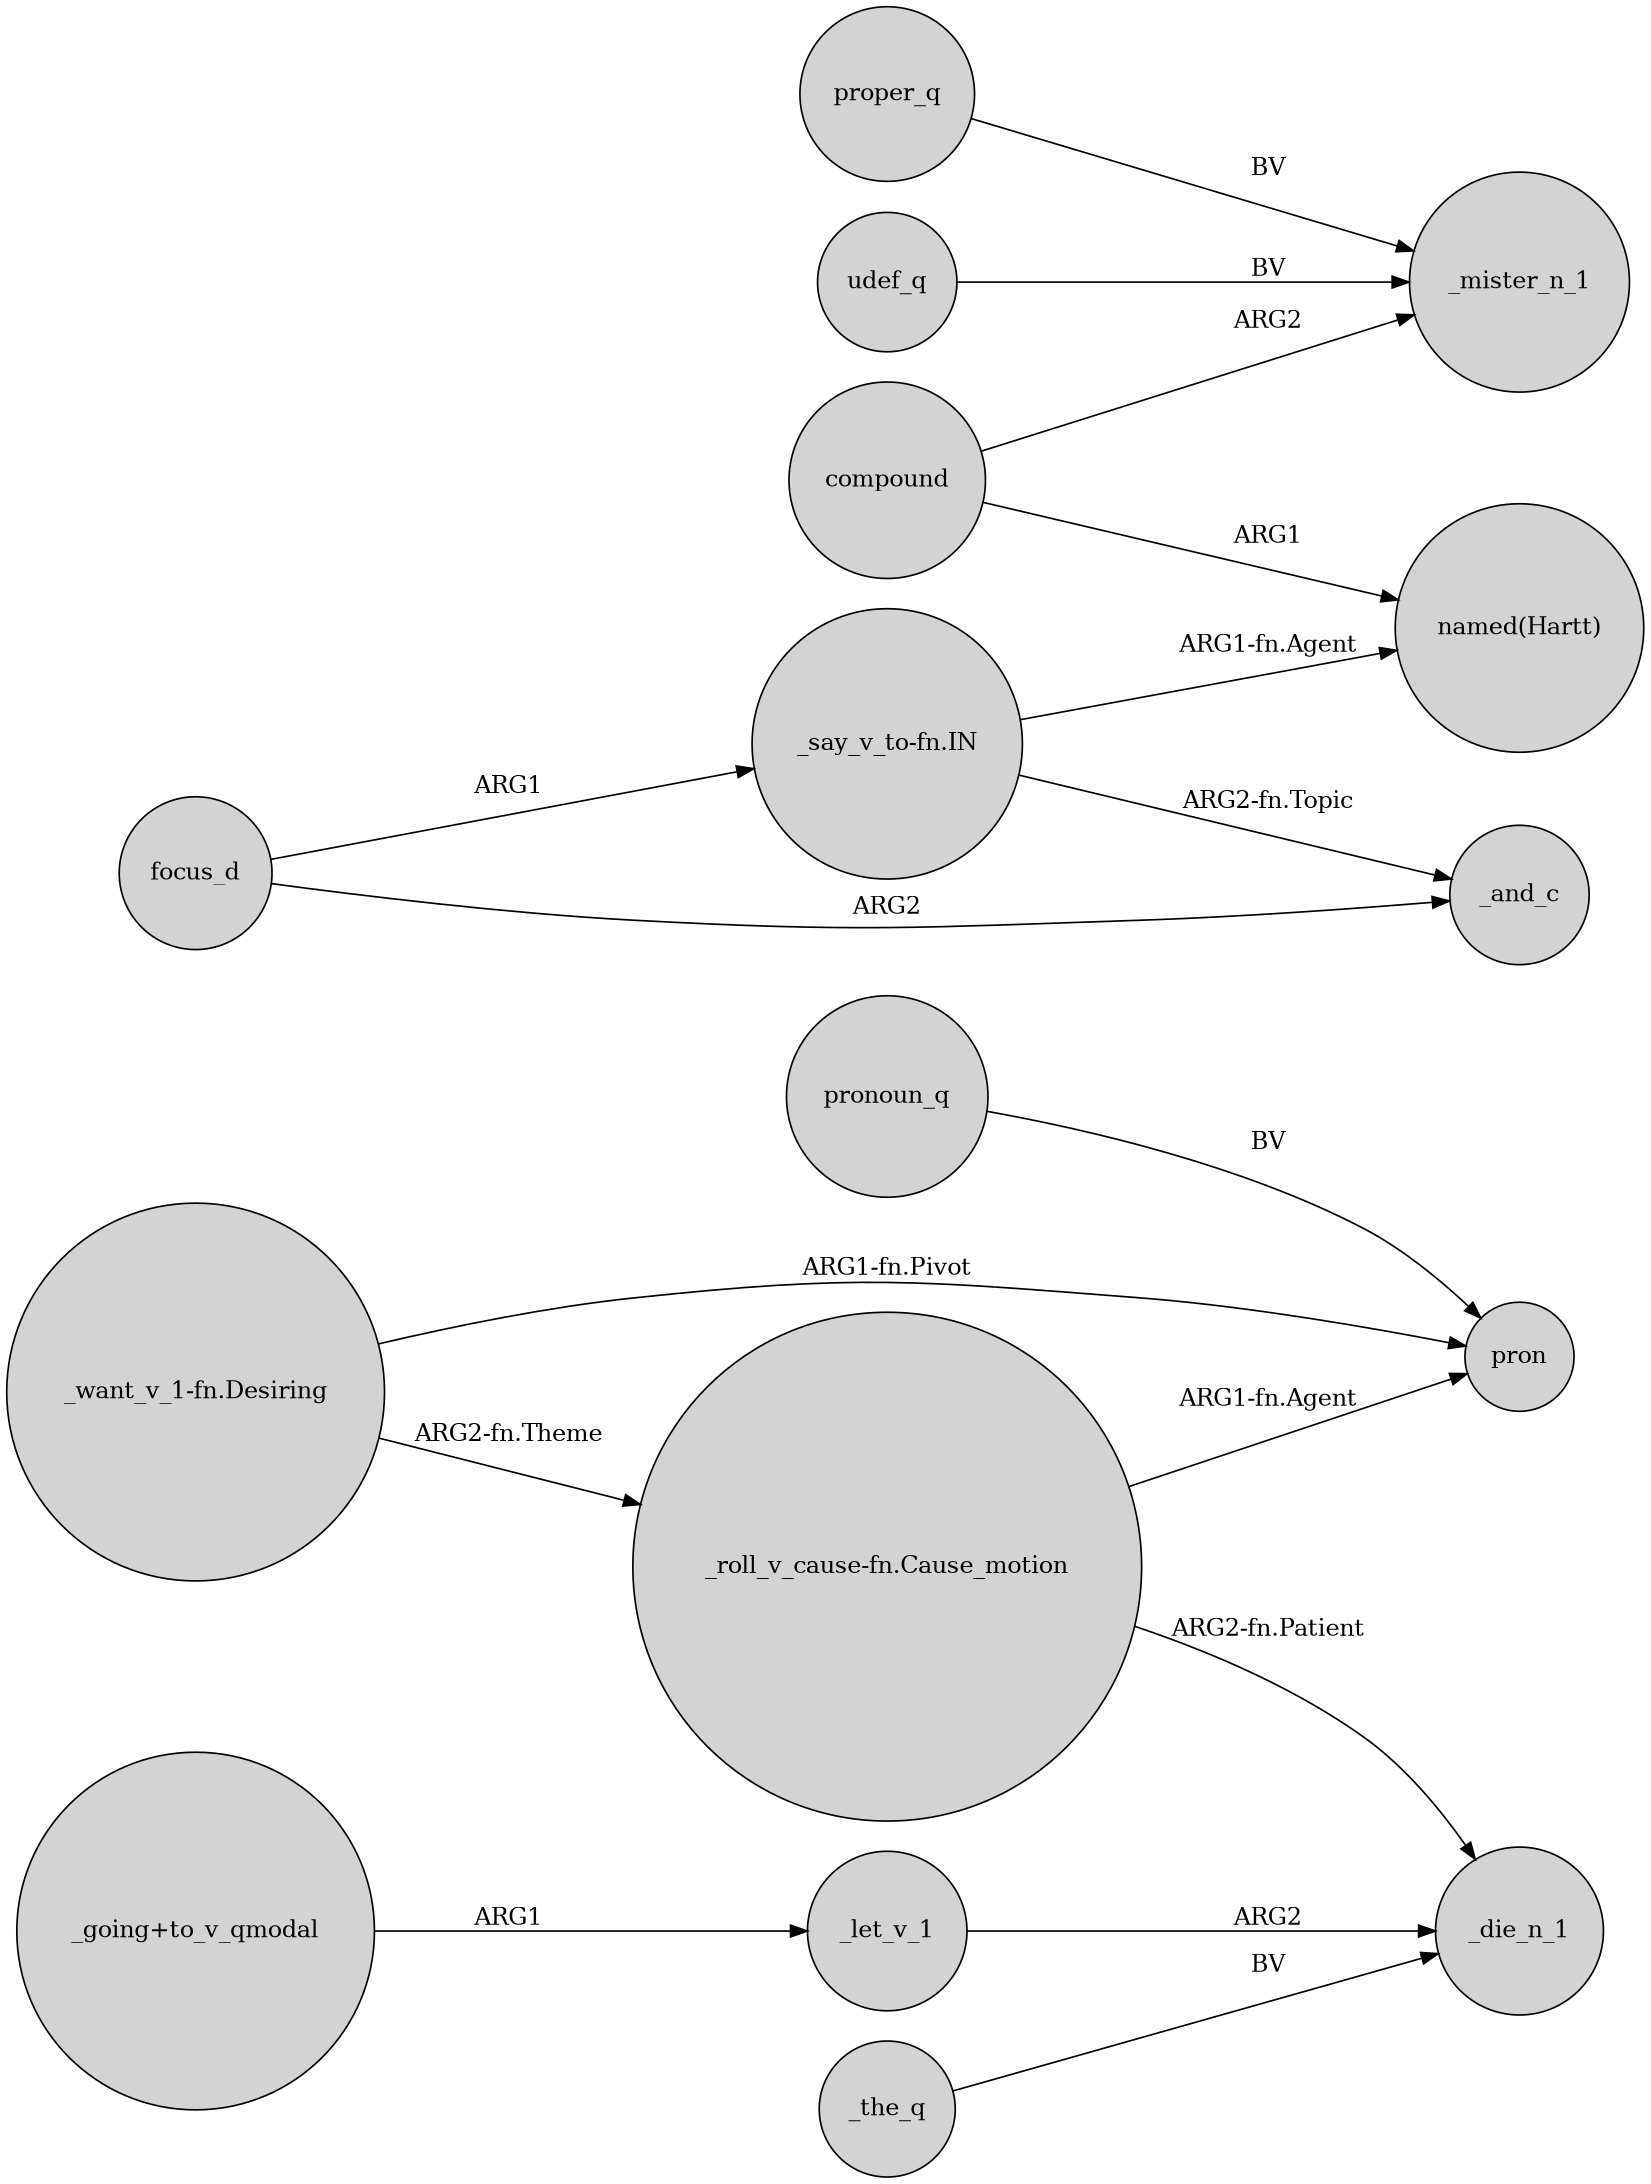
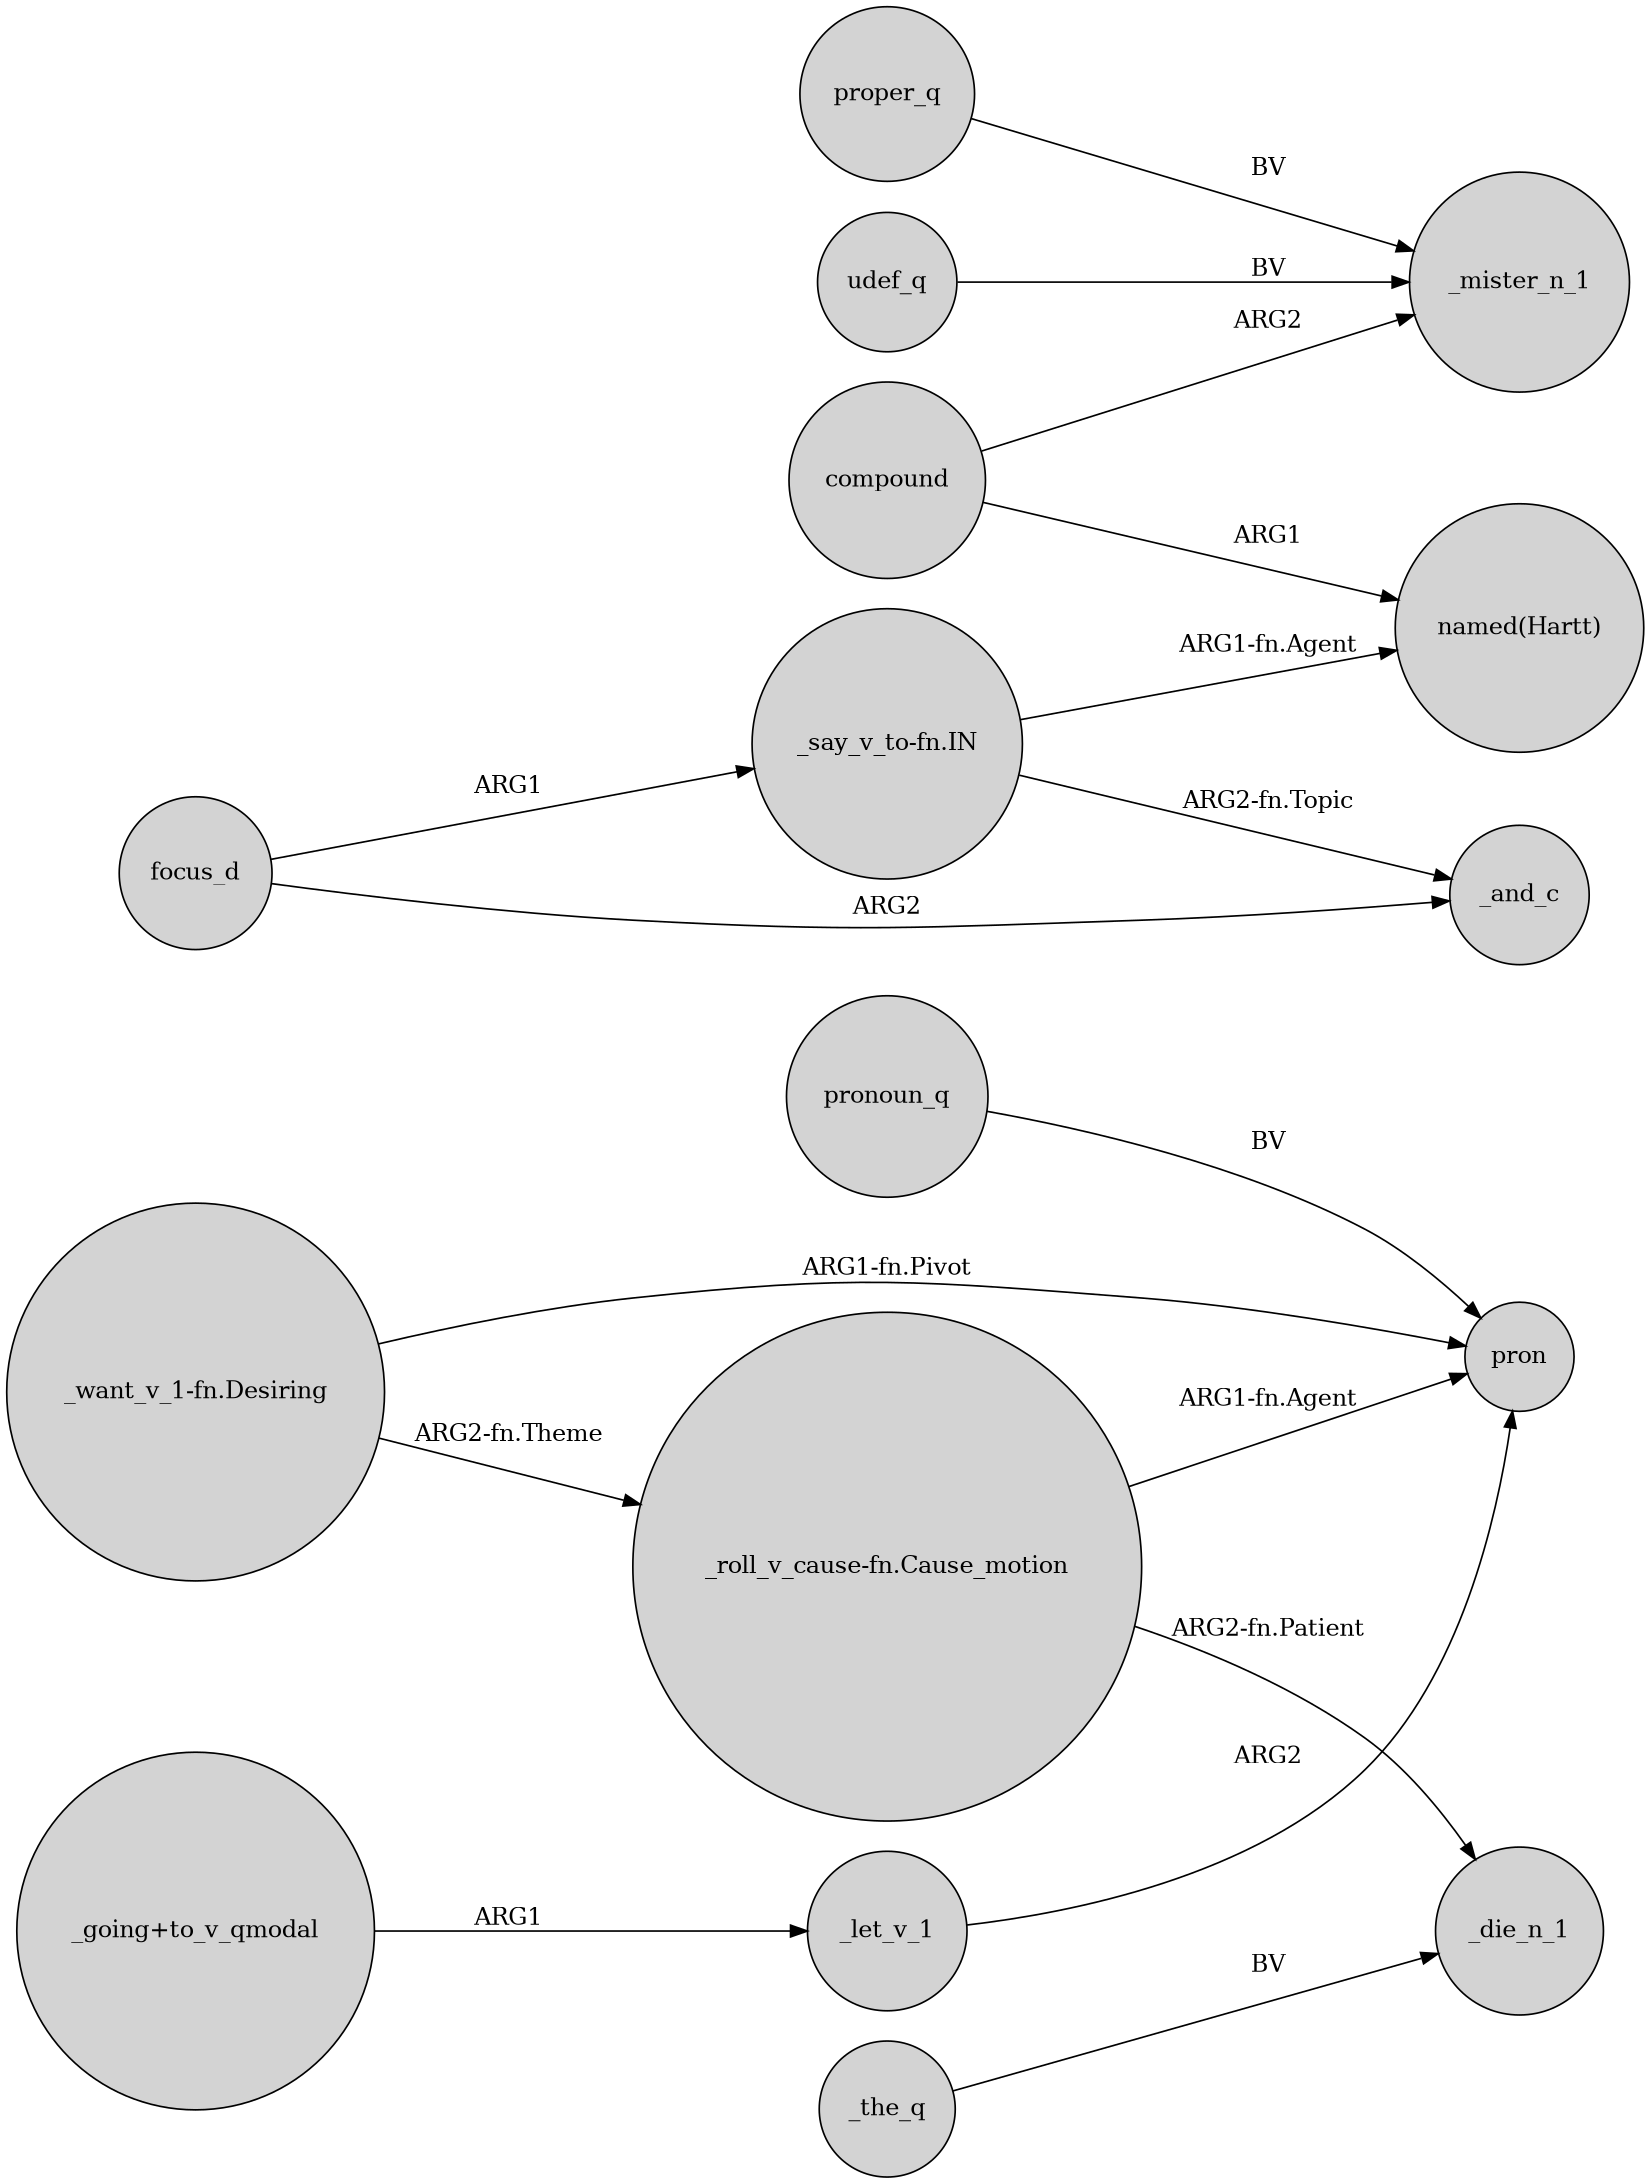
(1193, 1931) -> (1343, 1788)
